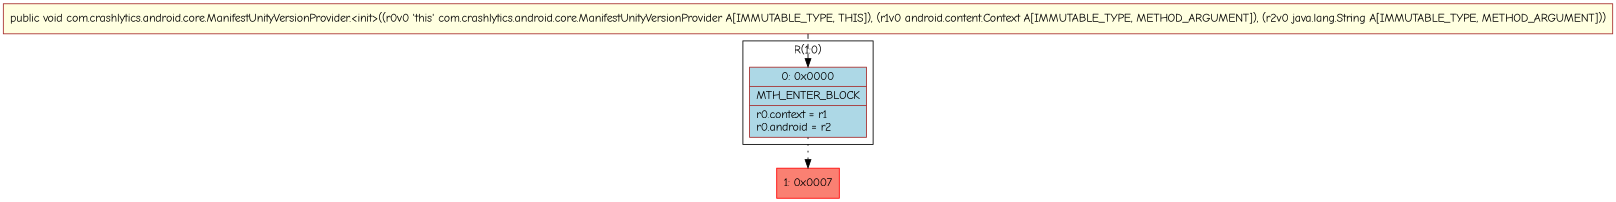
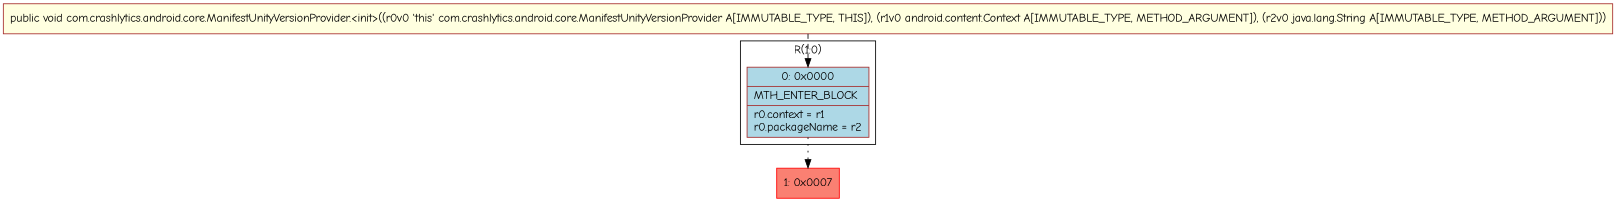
(794, 127) -> (808, 127)
